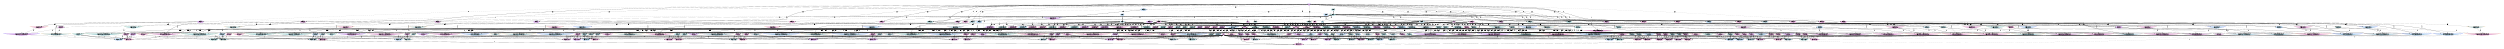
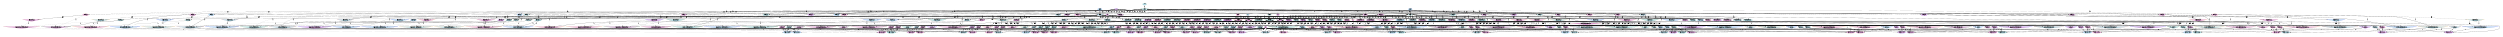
(1239, 11) -> (983, 13)
none -> (2475, 20)
(805, 43) -> (1627, 29)
